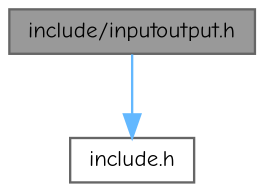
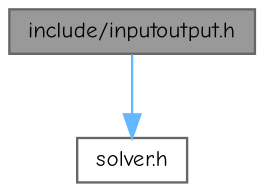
(132, 160) -> (132, 160)
